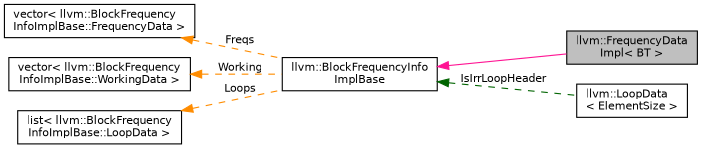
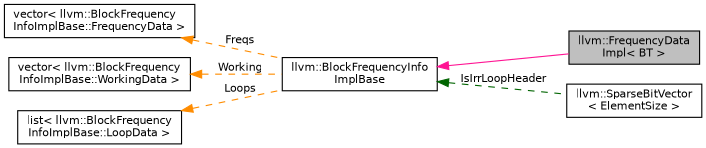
(632, 101) -> (634, 101)
